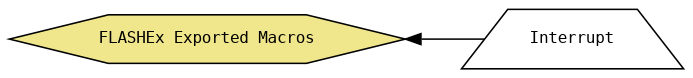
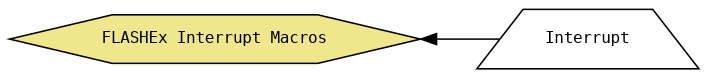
(207, 39) -> (215, 39)
